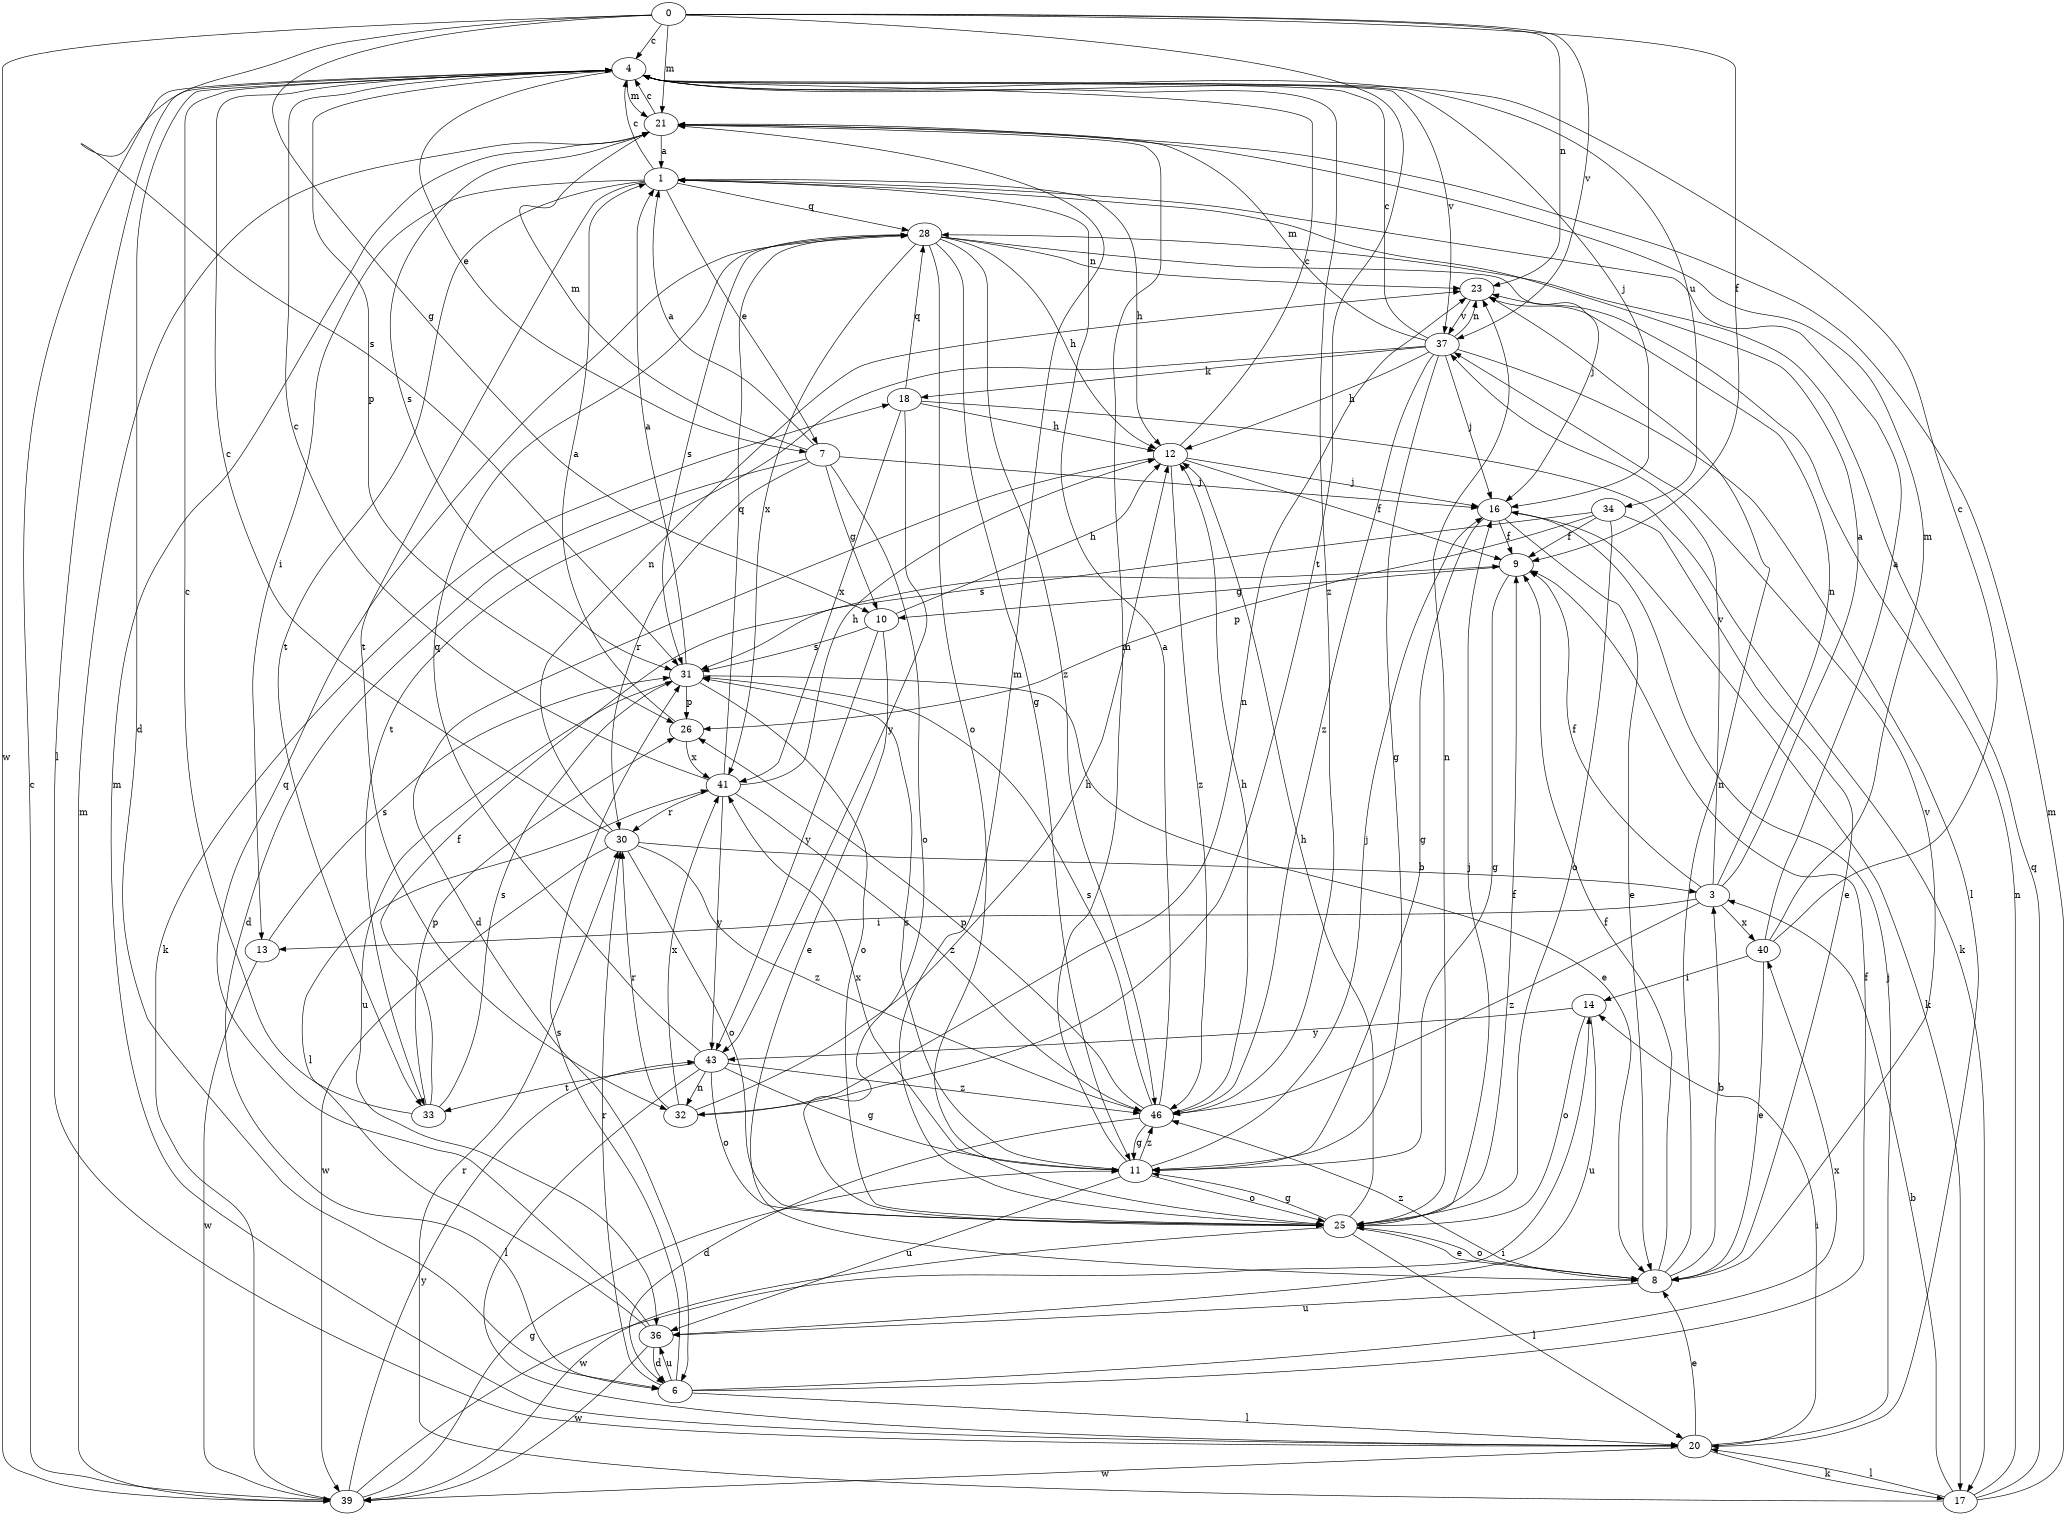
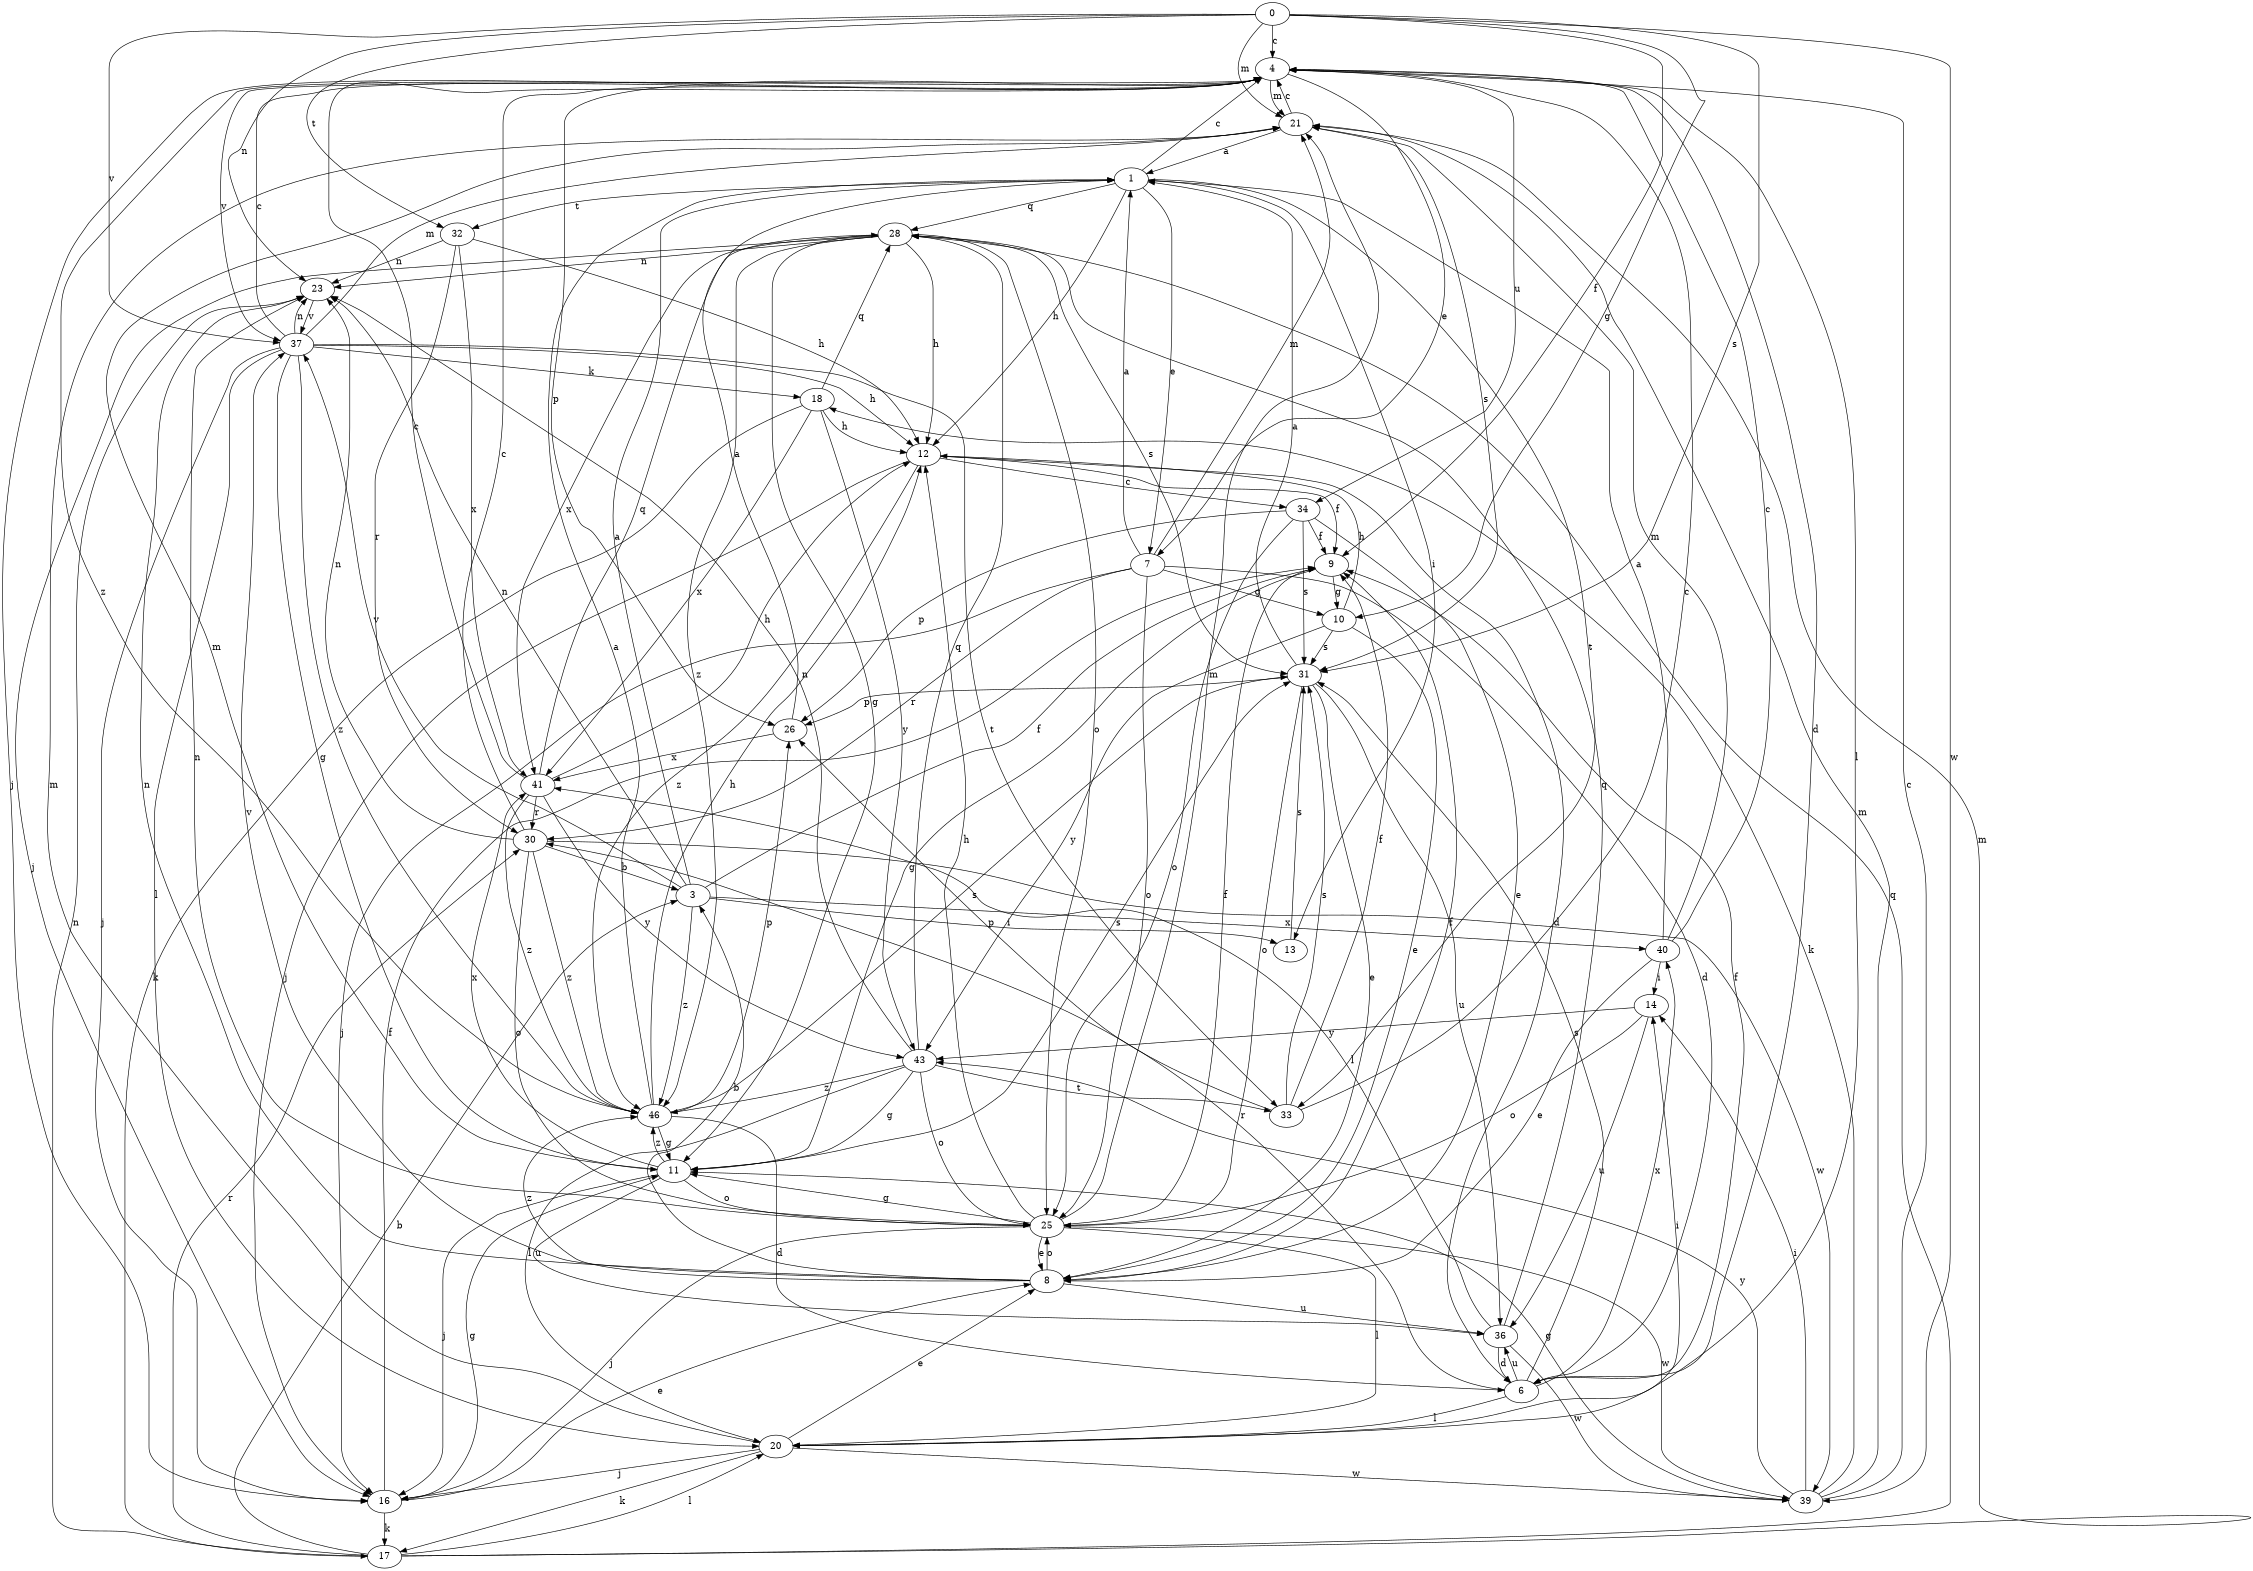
(1164, 99) -> (1110, 485)
(698, 1086) -> (740, 594)
(204, 1269) -> none
